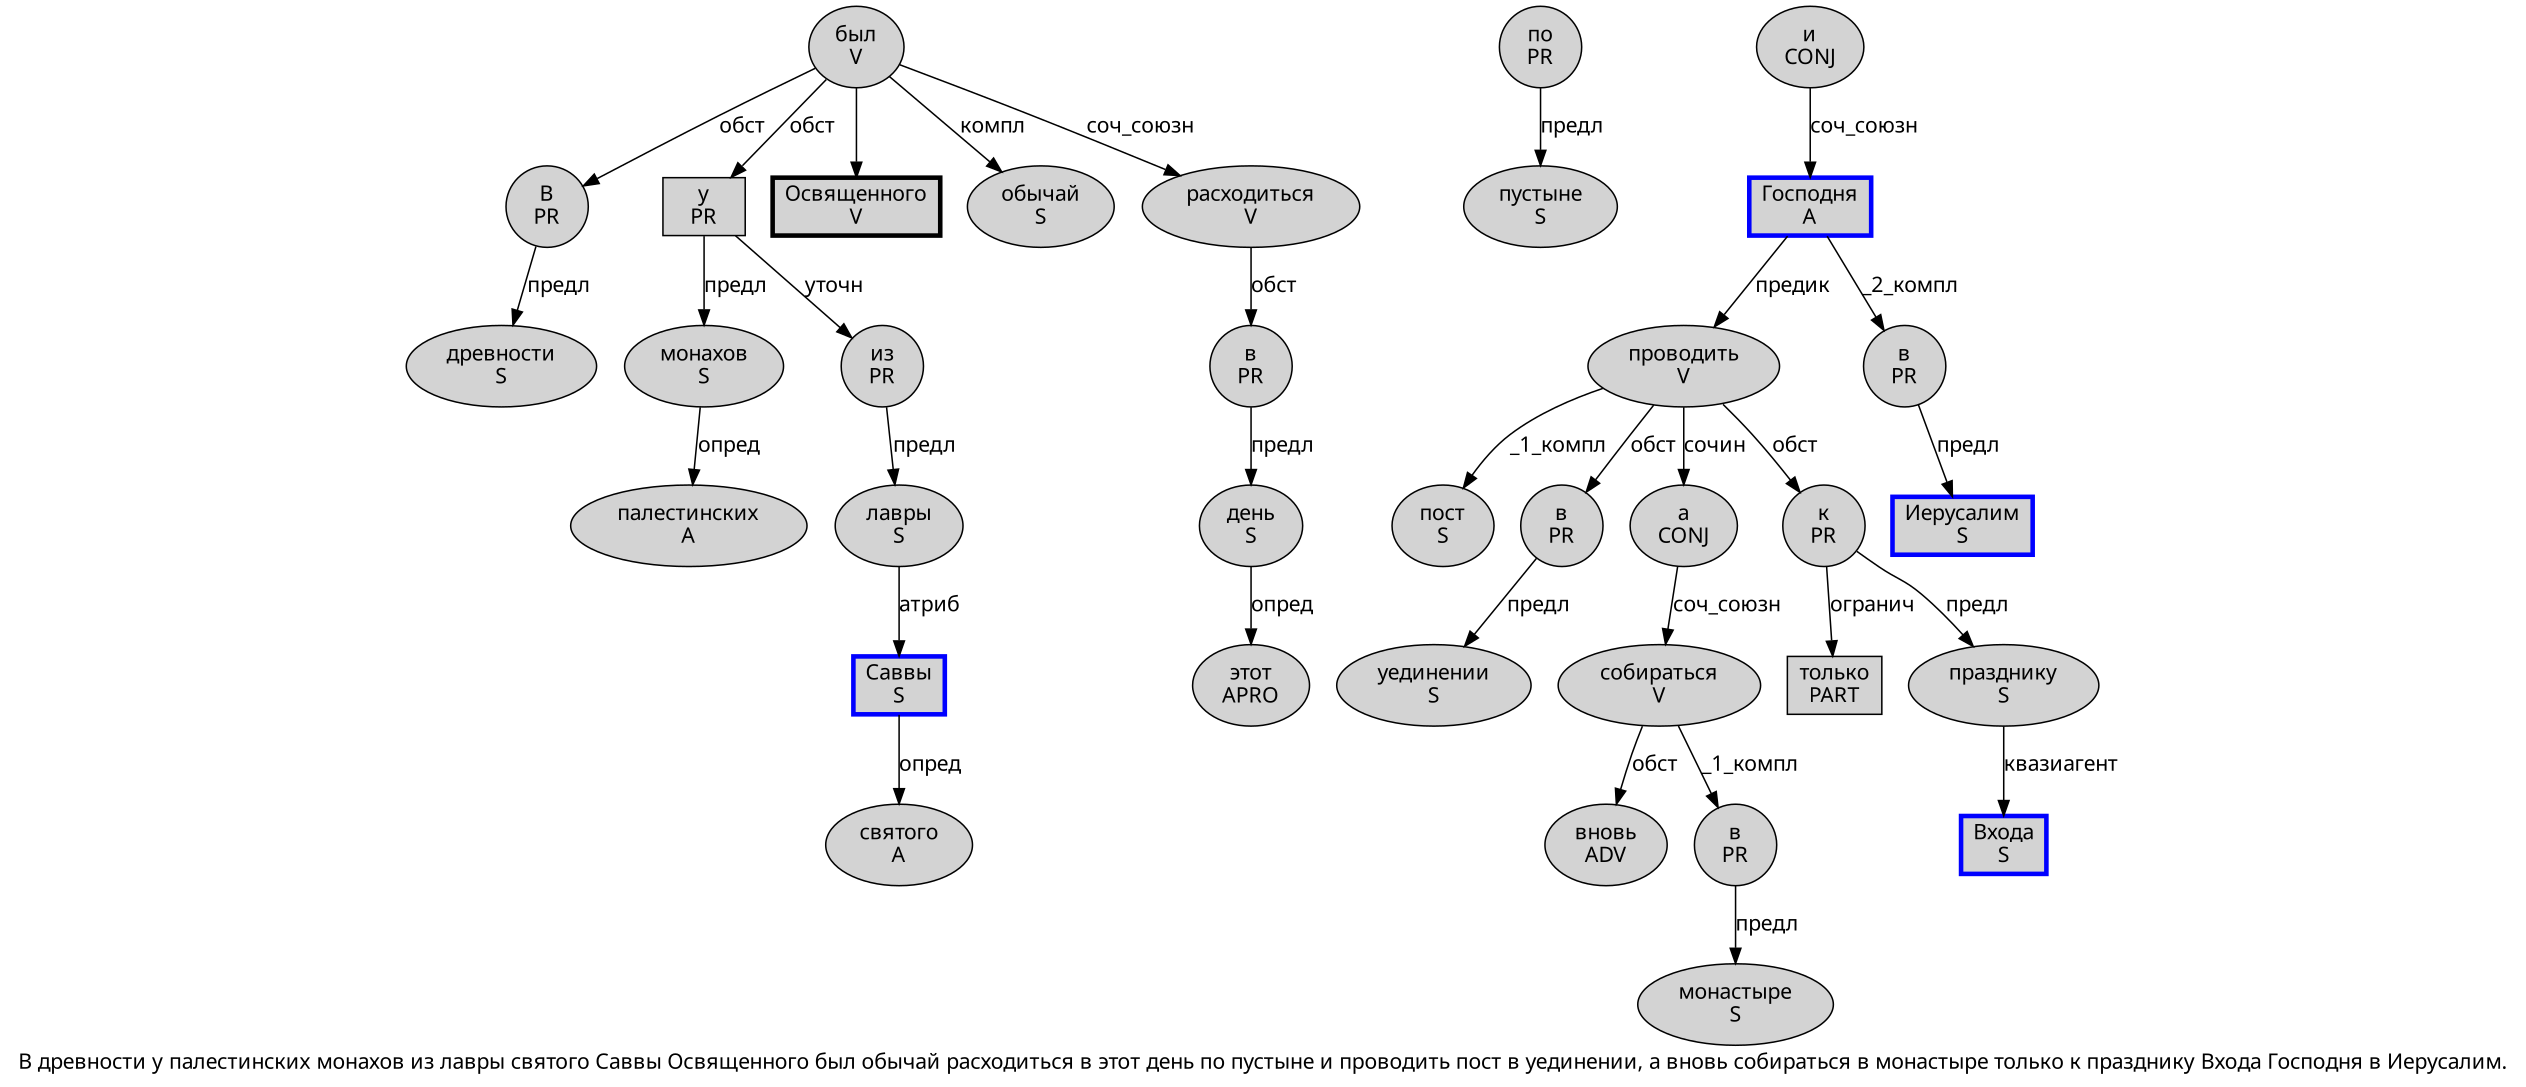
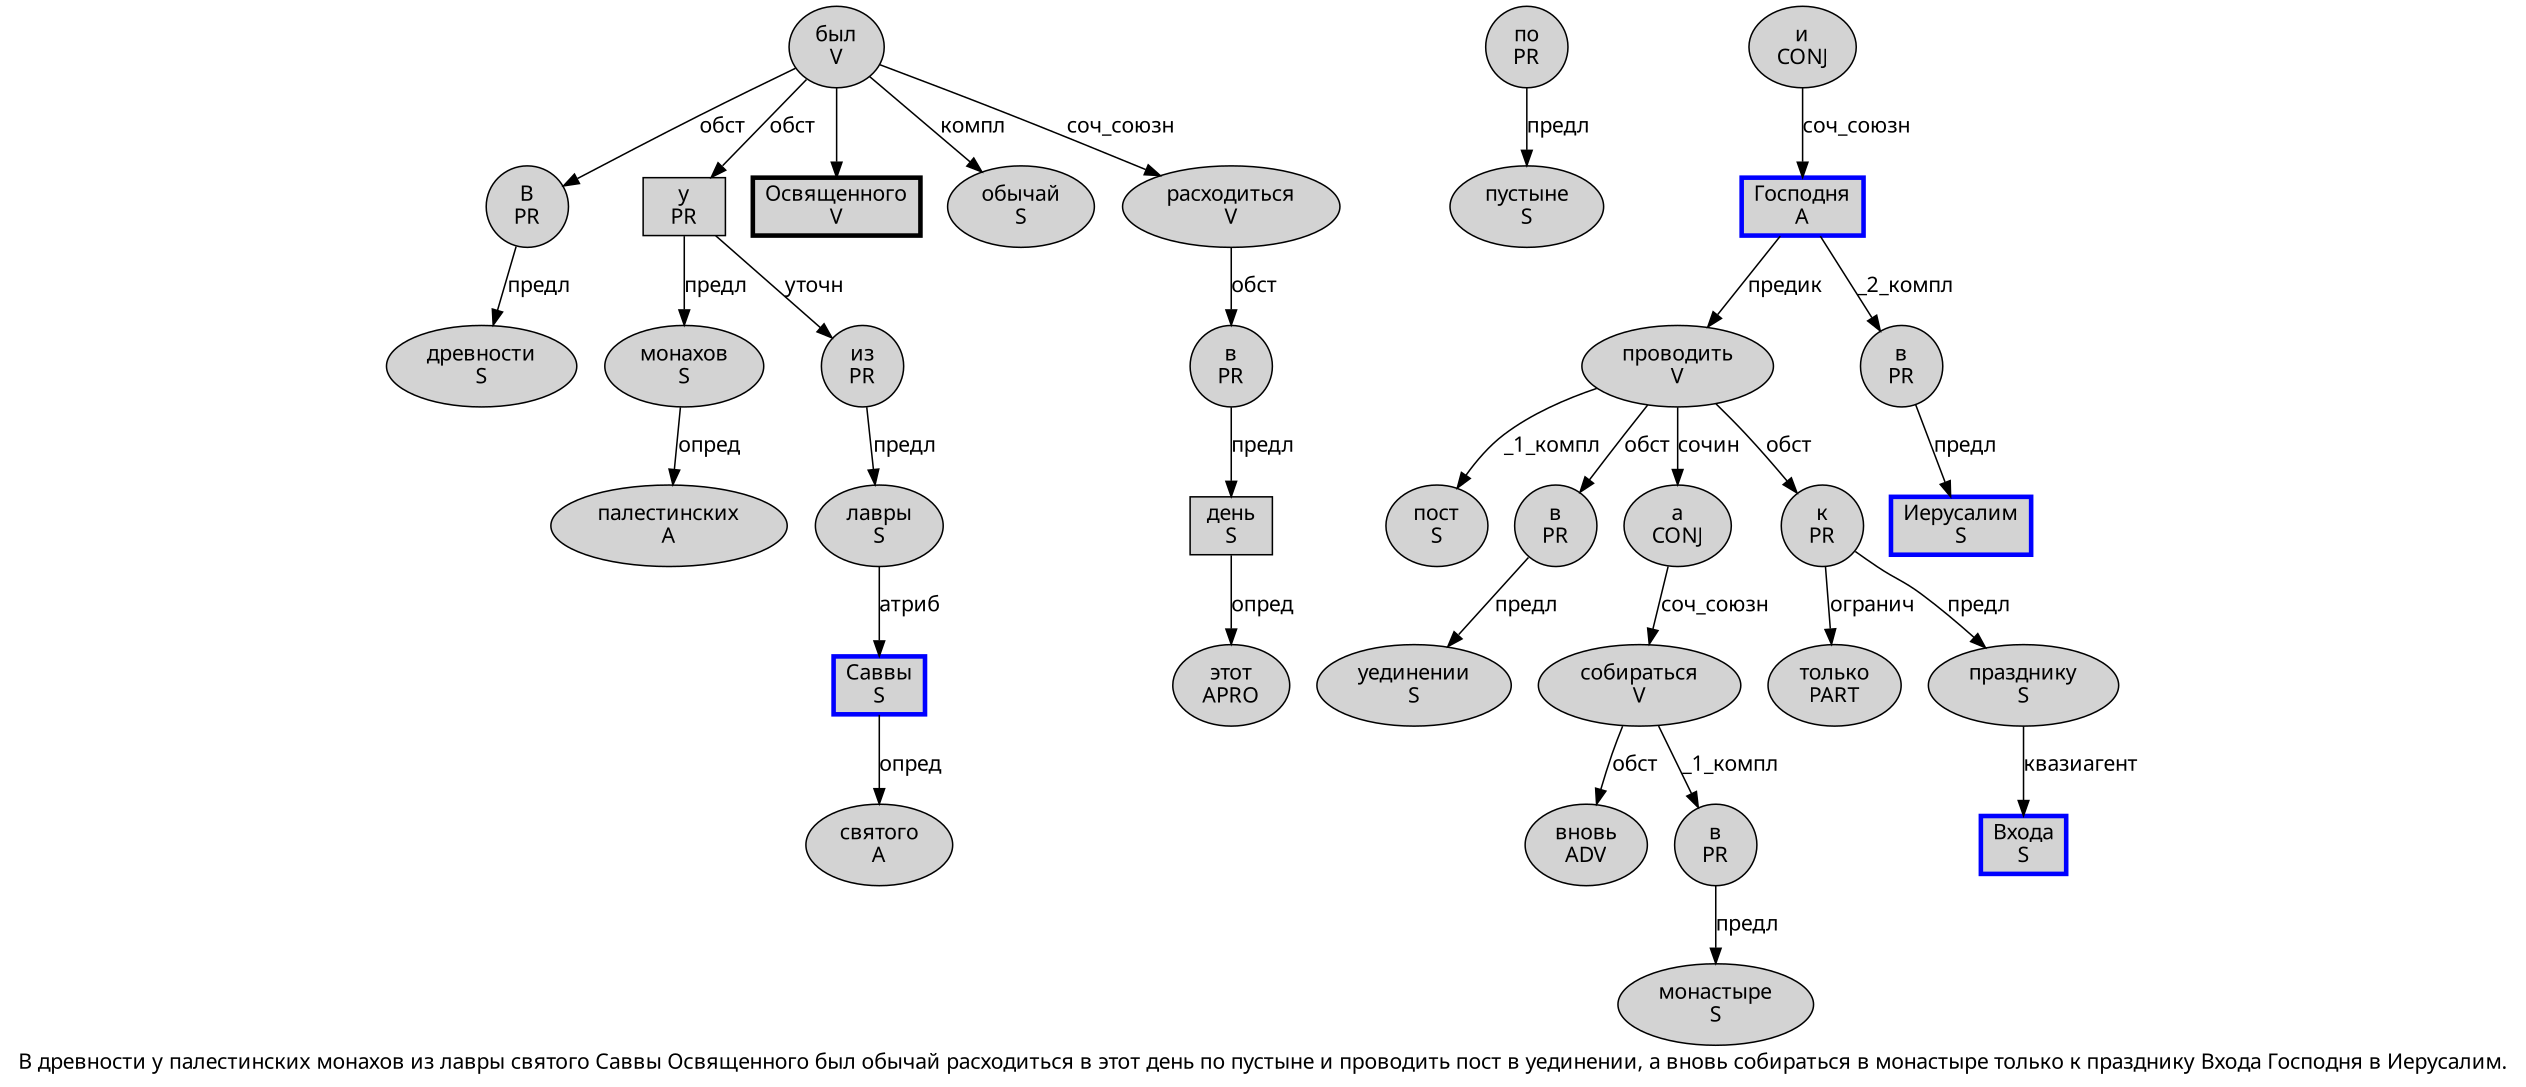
(1251, 526) -> (1231, 526)
(1835, 685) -> (1835, 685)
